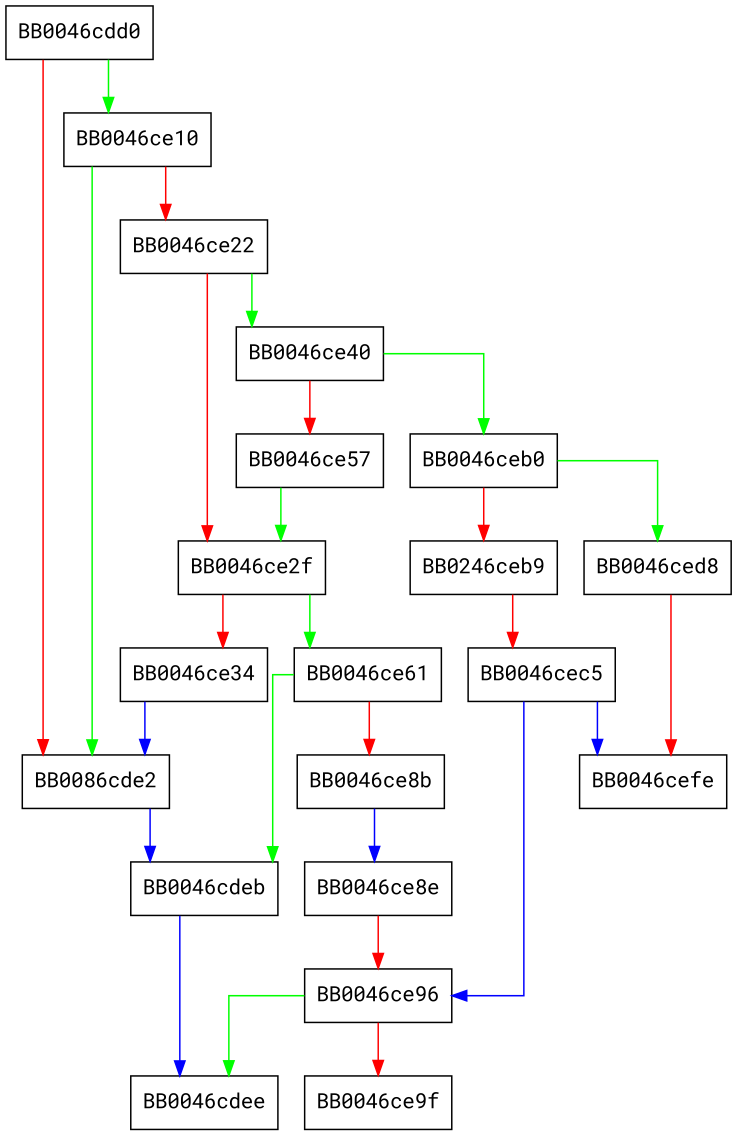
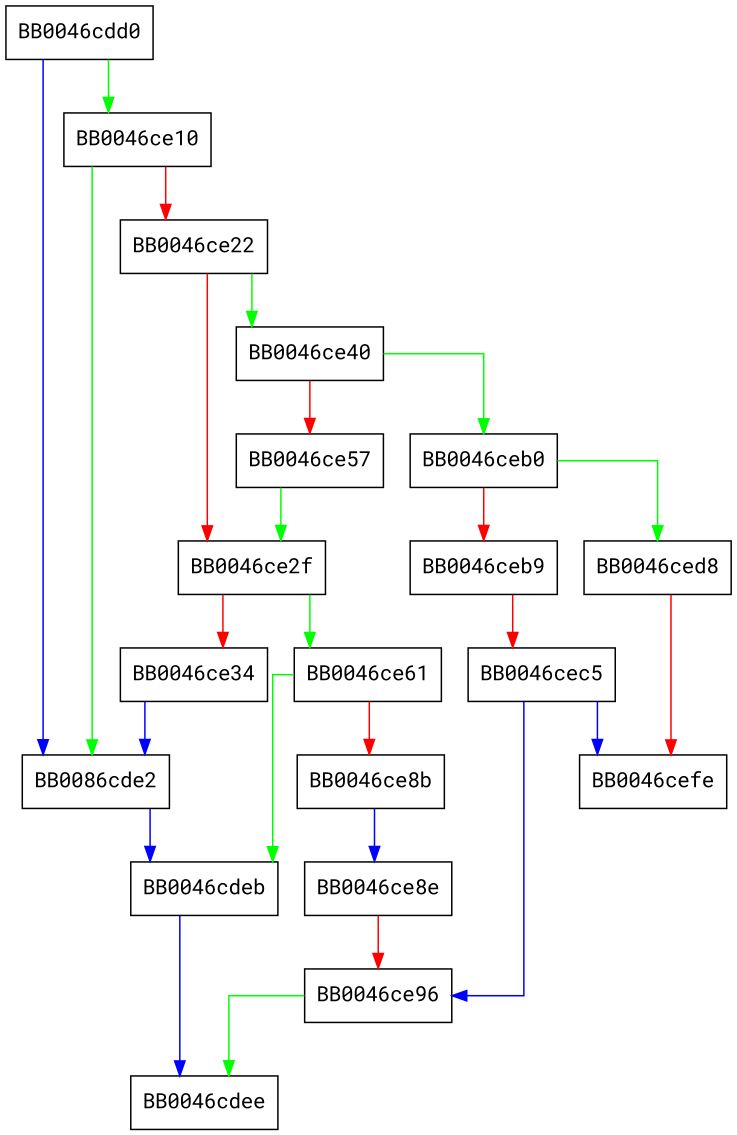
(43, 400) -> (43, 400)
(484, 568) -> (484, 568)
(378, 1103) -> none
